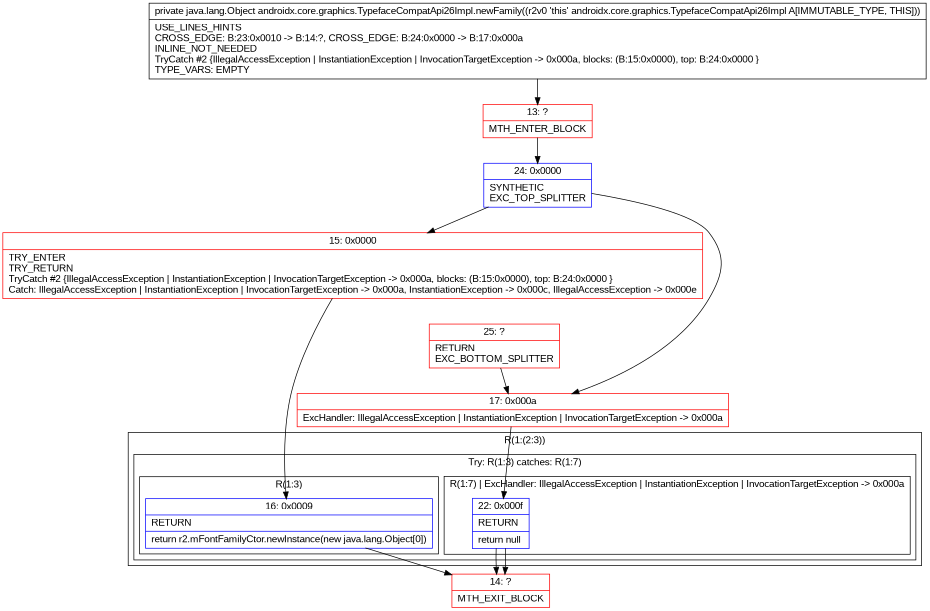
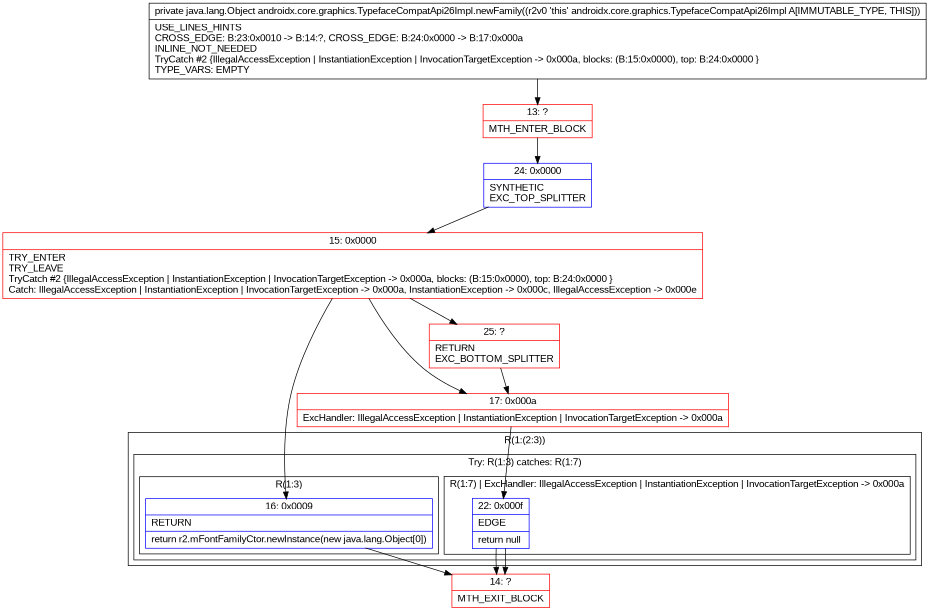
(41, 268) -> (36, 268)
(717, 284) -> (407, 352)
none -> (430, 310)
(498, 523) -> (492, 523)
